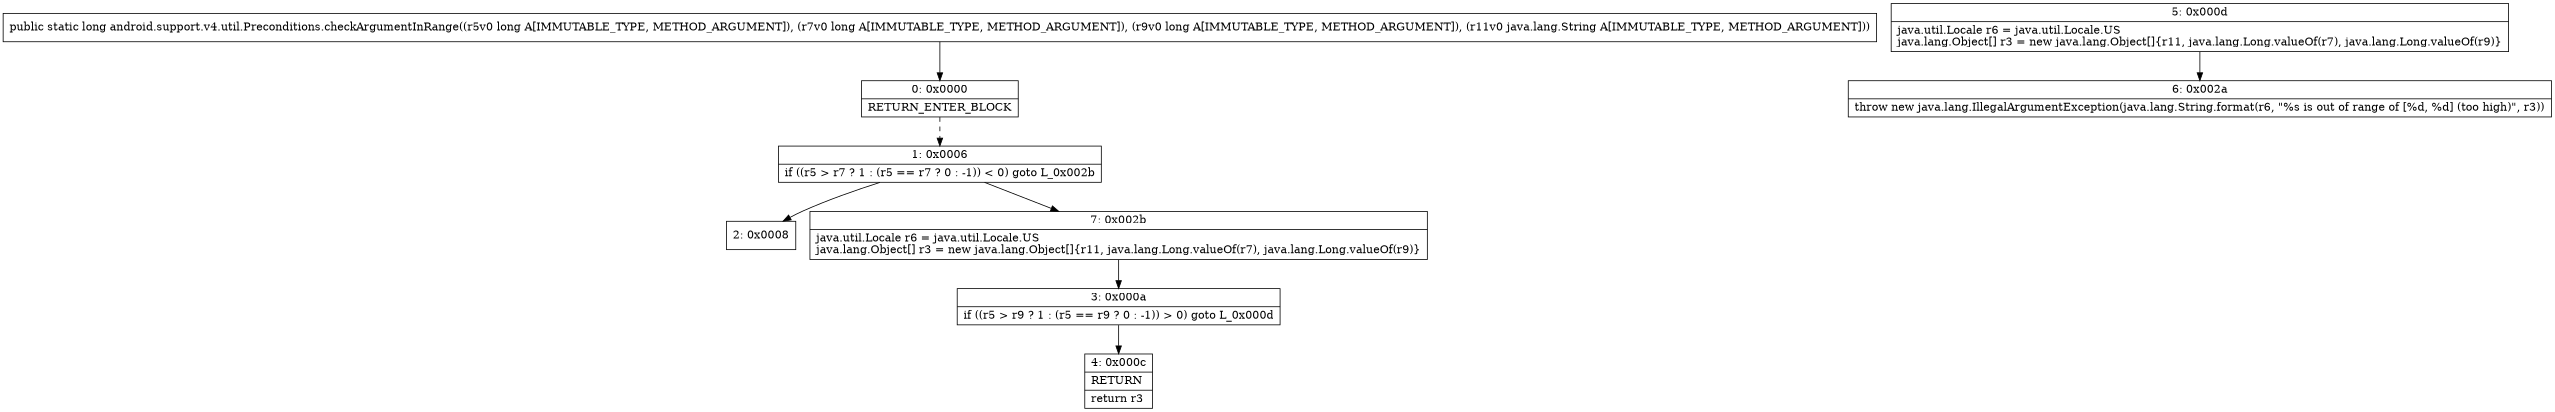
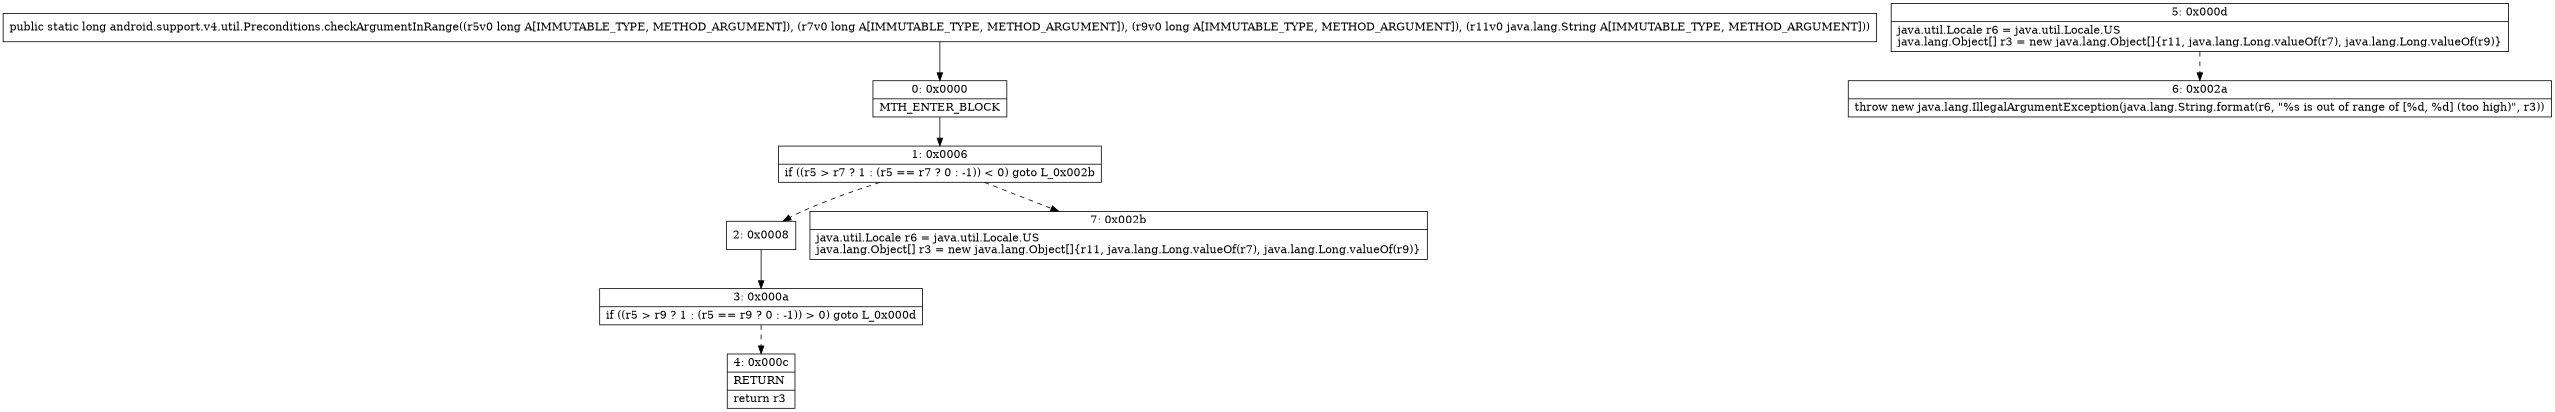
(2200, 62) -> (2200, 62)
(940, 107) -> (940, 107)
(940, 128) -> (940, 128)
(1018, 195) -> (1018, 195)
(834, 198) -> (834, 198)
(1119, 270) -> (761, 265)
(1119, 335) -> (761, 335)
